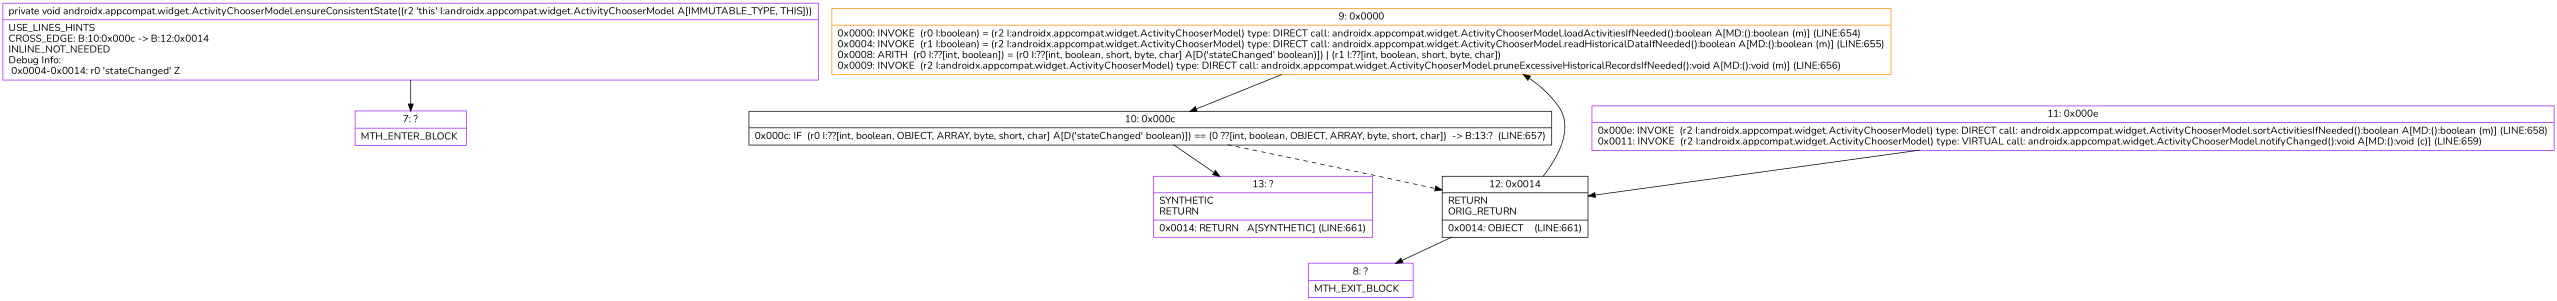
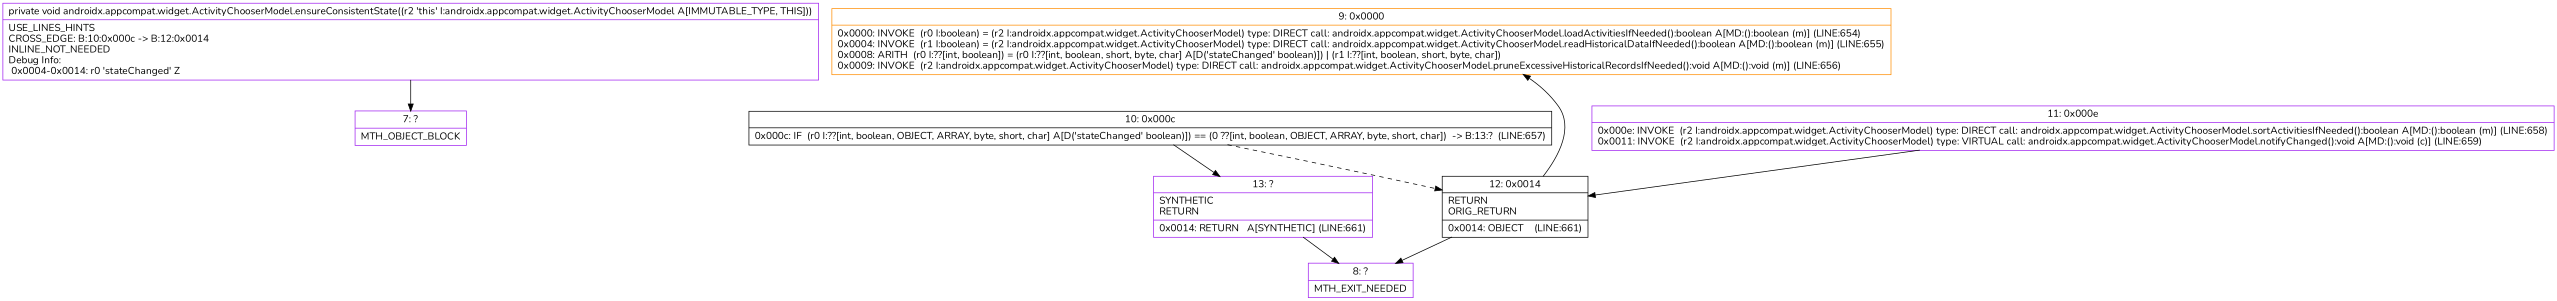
(1239, 92) -> none
(410, 136) -> (411, 136)
none -> (1318, 248)
(1357, 289) -> (1361, 289)
